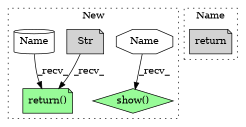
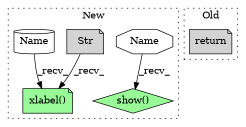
(211, 16) -> (211, 16)
(48, 101) -> (48, 101)
